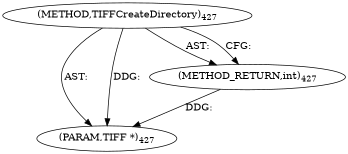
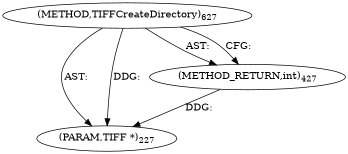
(209, 14) -> (209, 14)
(147, 138) -> (147, 138)
